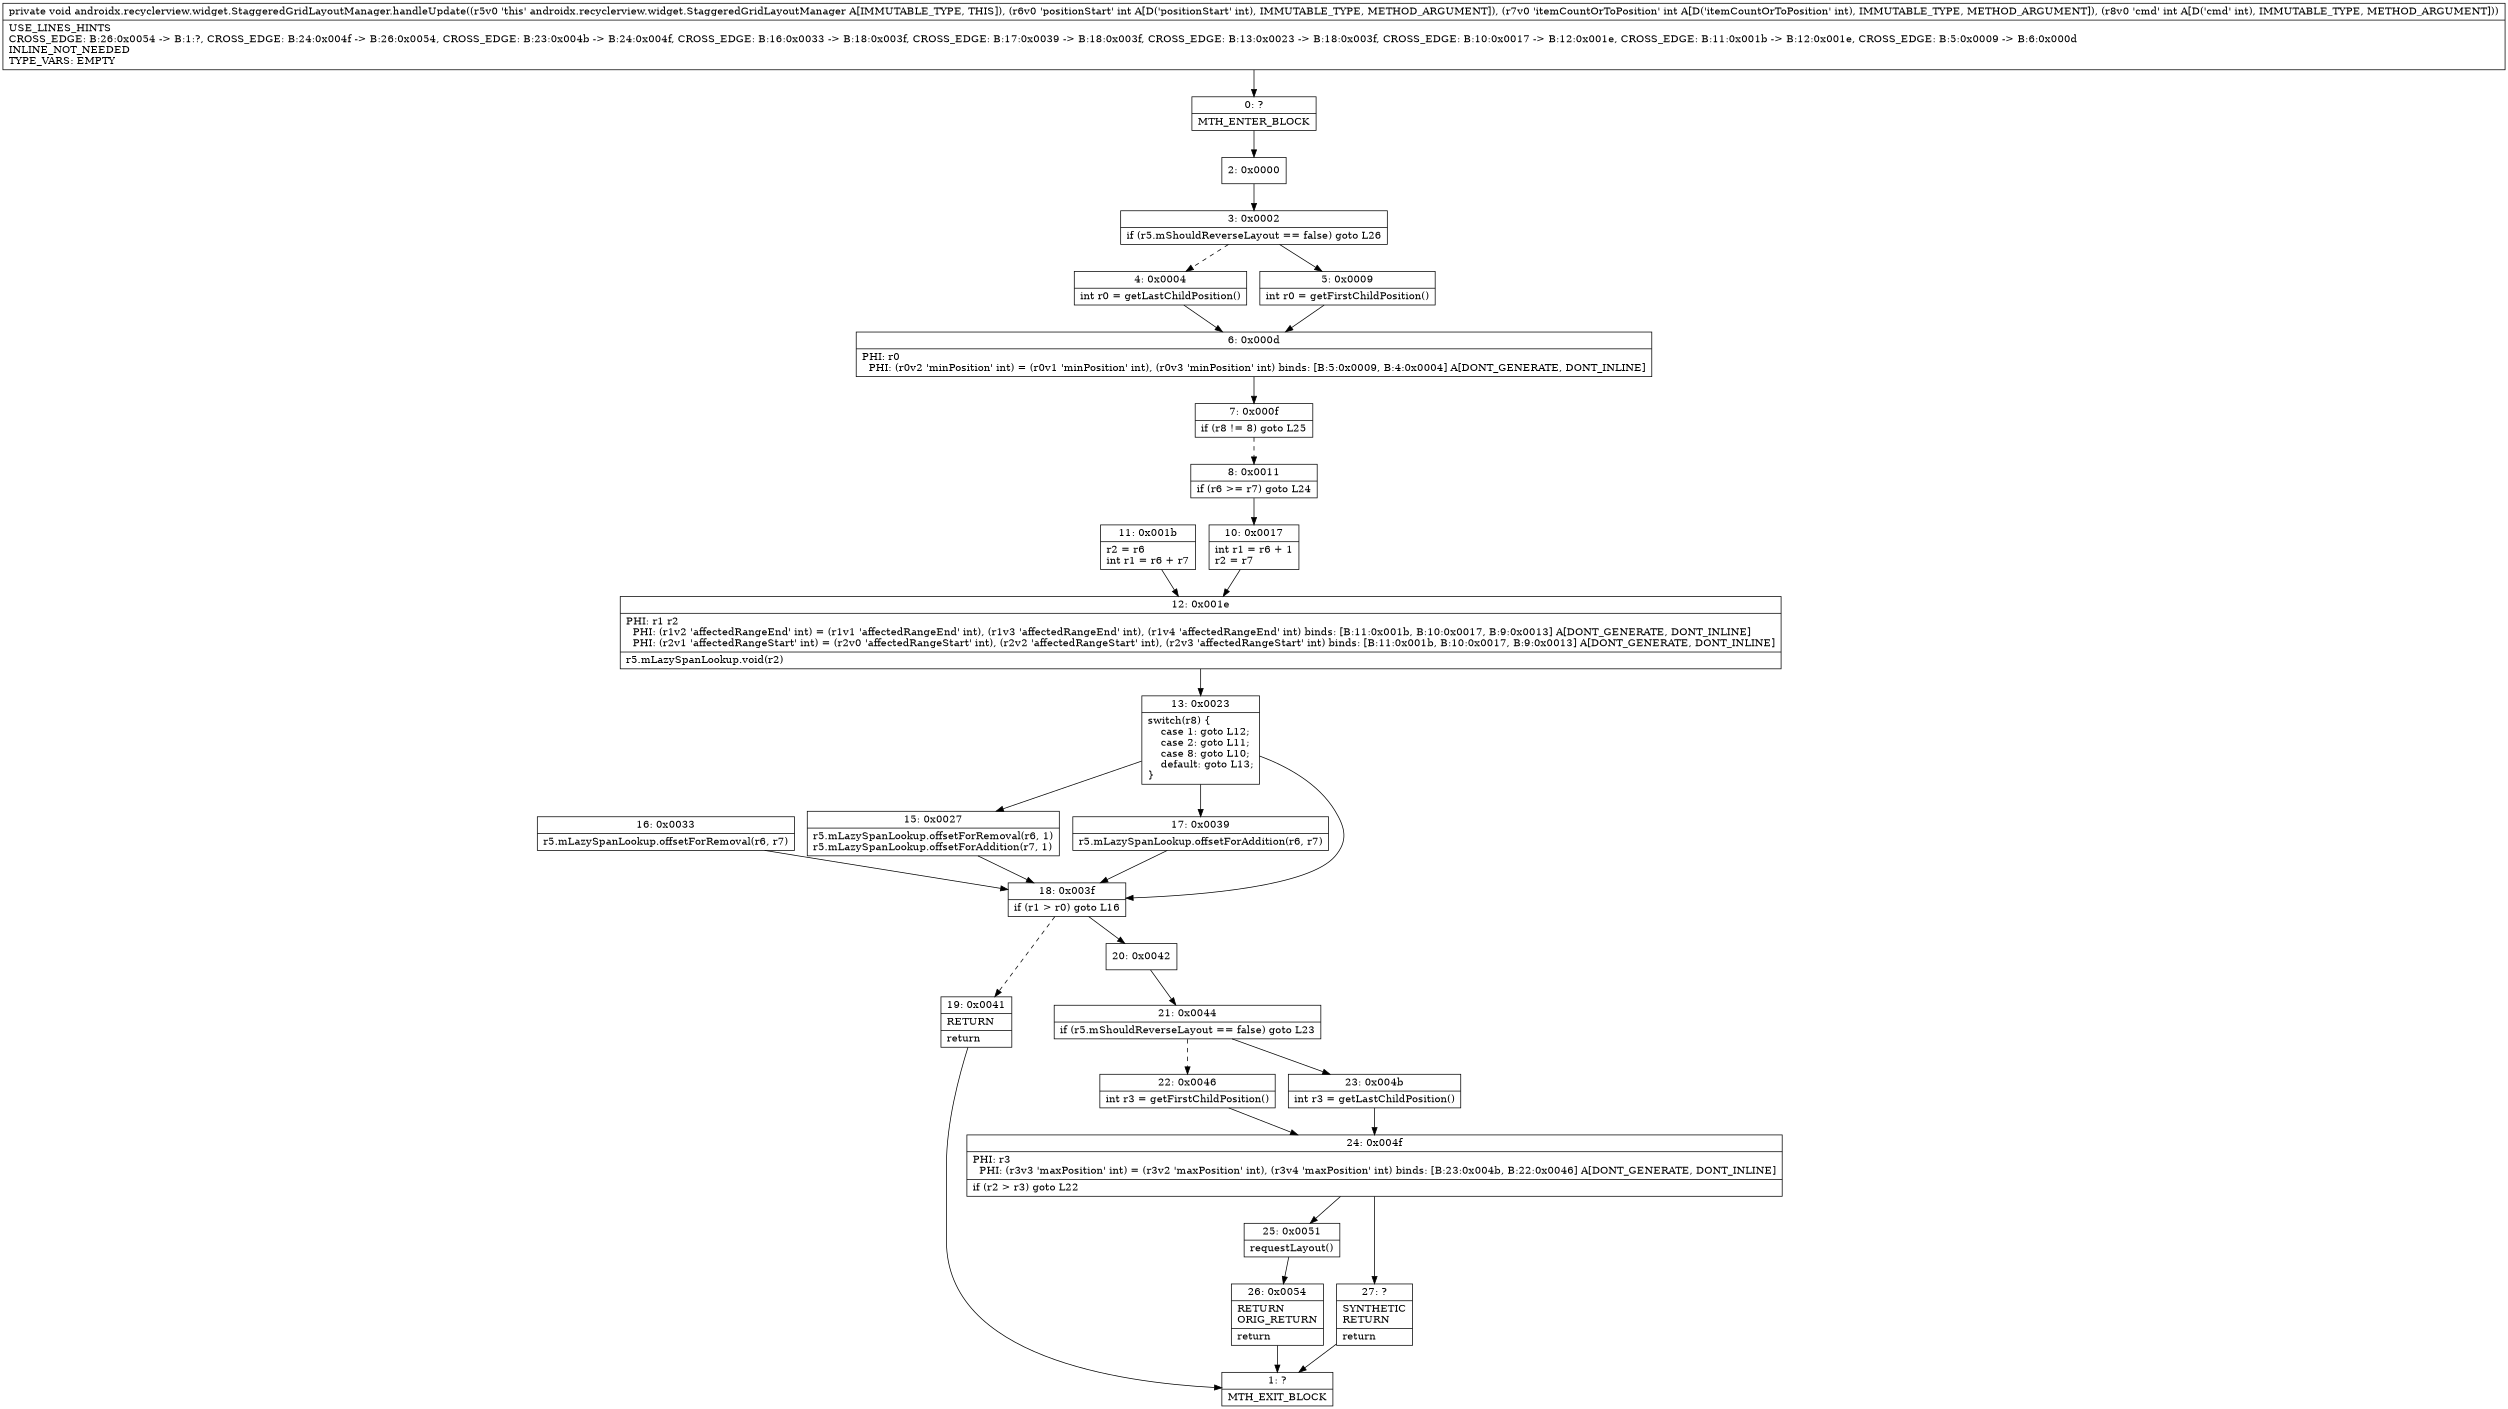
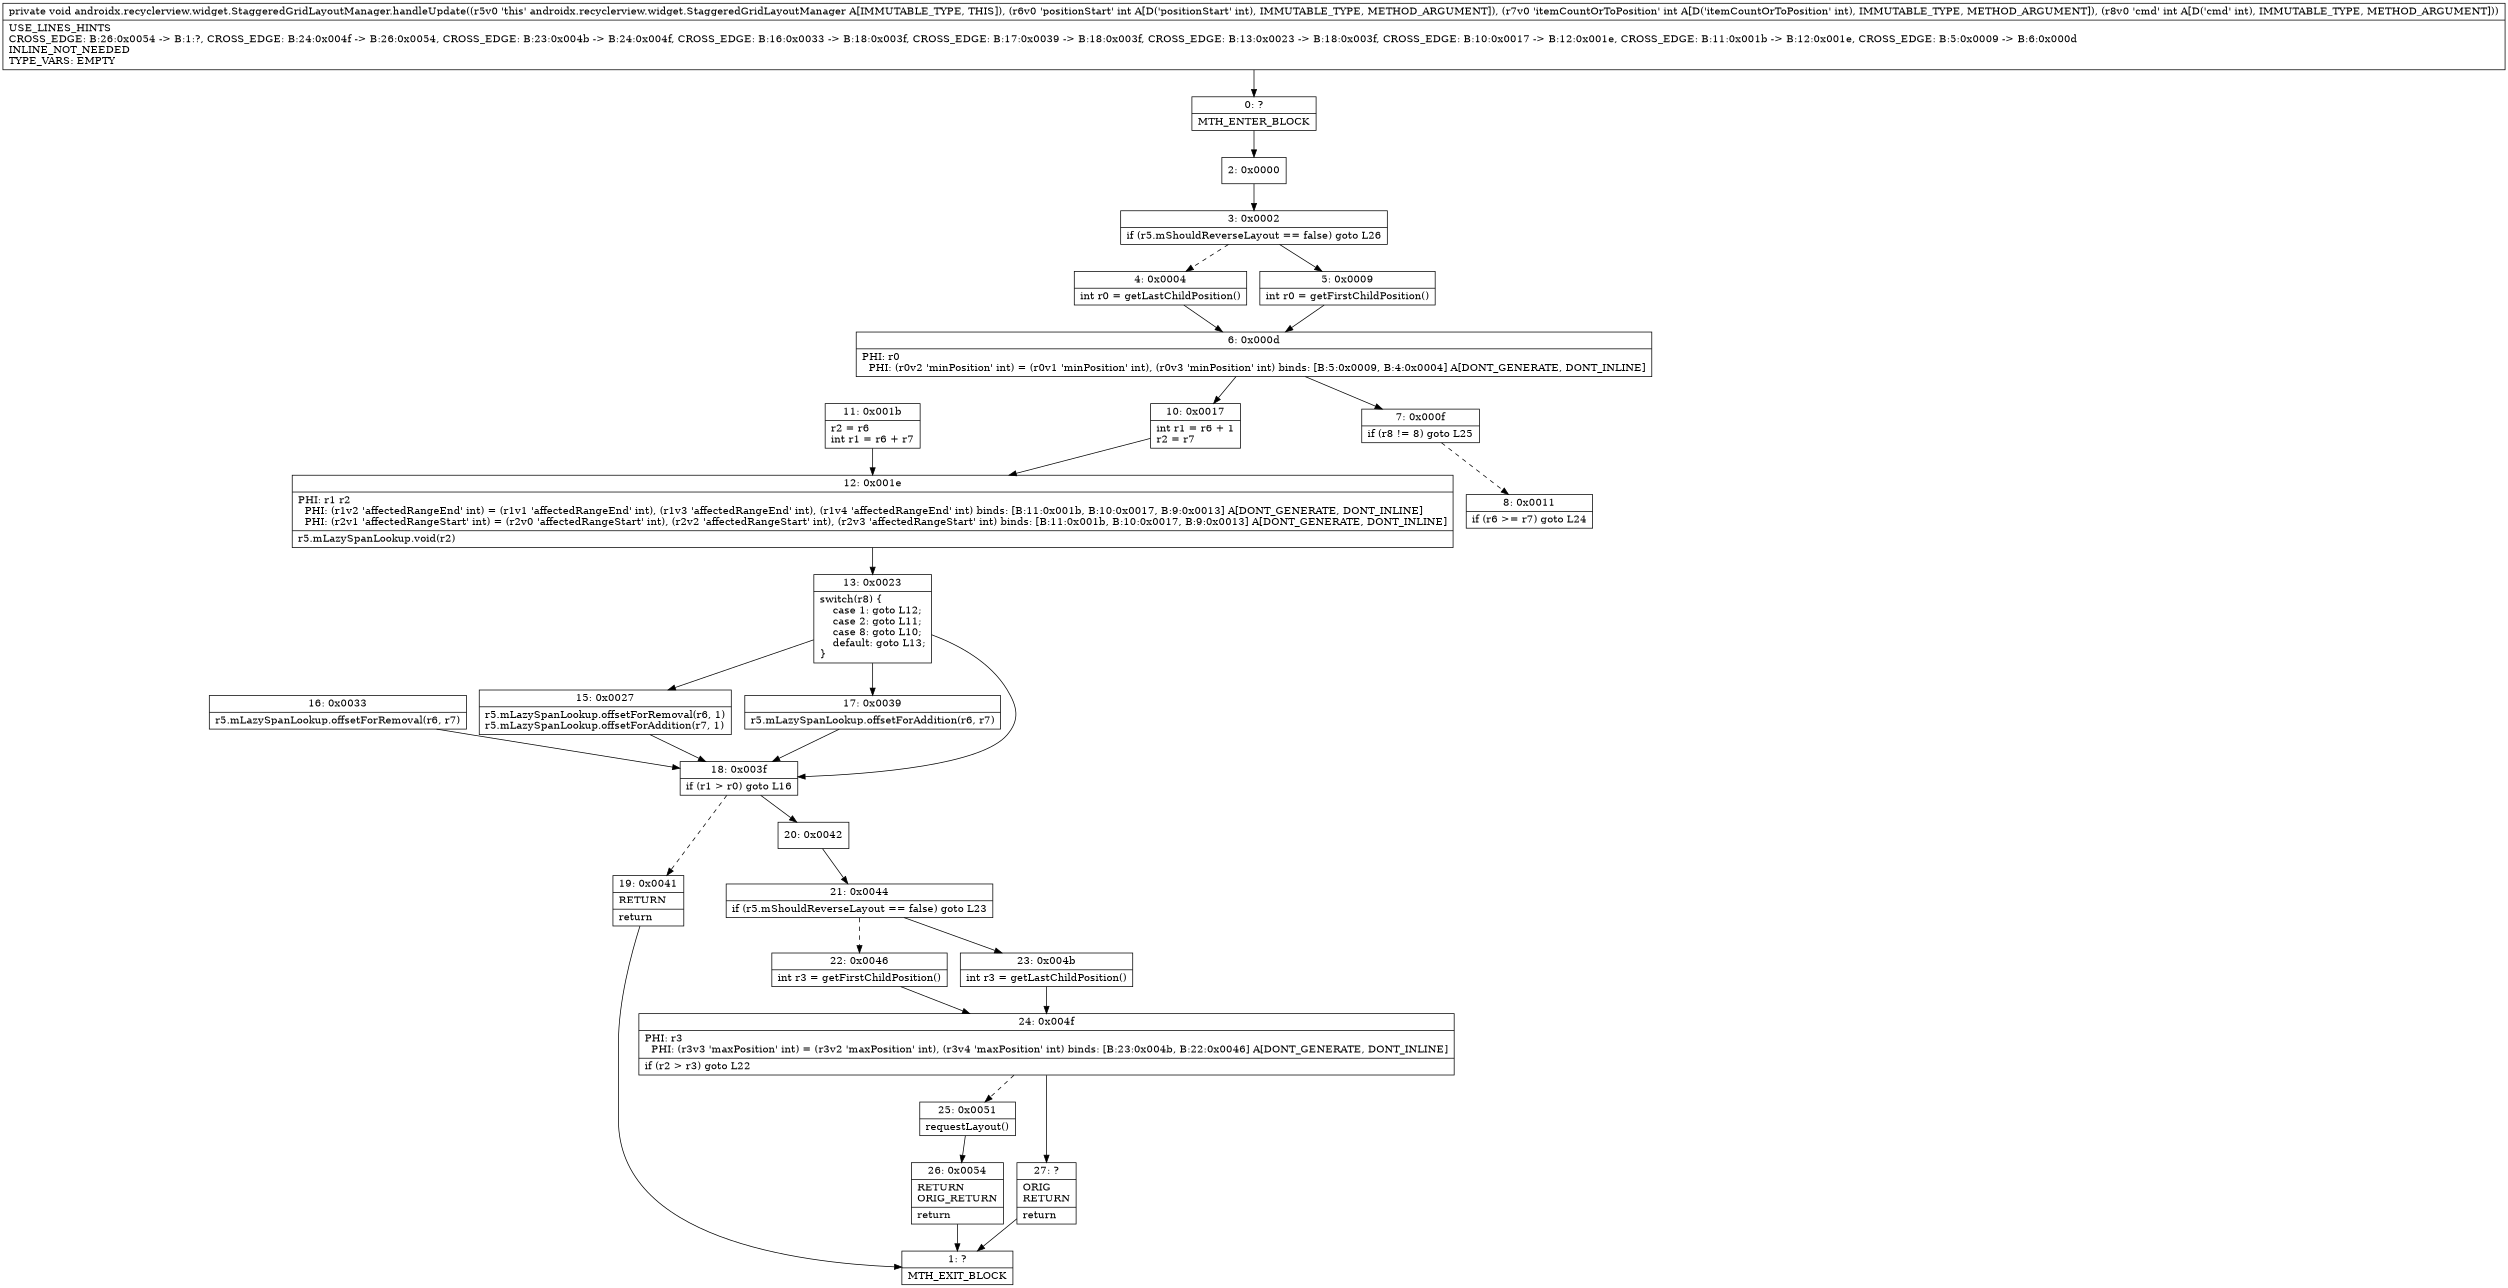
(1254, 508) -> (1227, 387)
(1328, 1207) -> (1002, 1086)
(1375, 1309) -> (1037, 1188)
